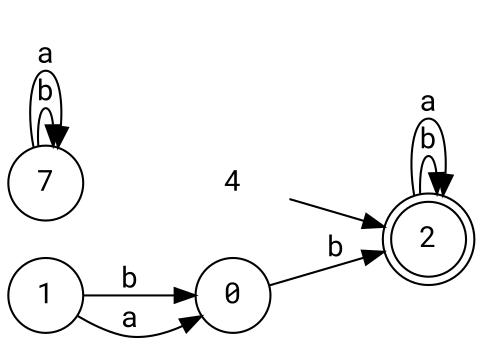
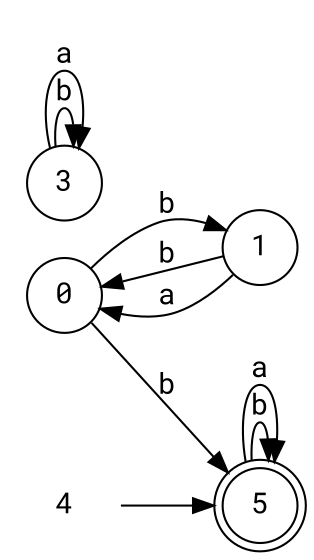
(46, 183) -> (64, 183)
none -> (143, 229)
(429, 239) -> (260, 506)
